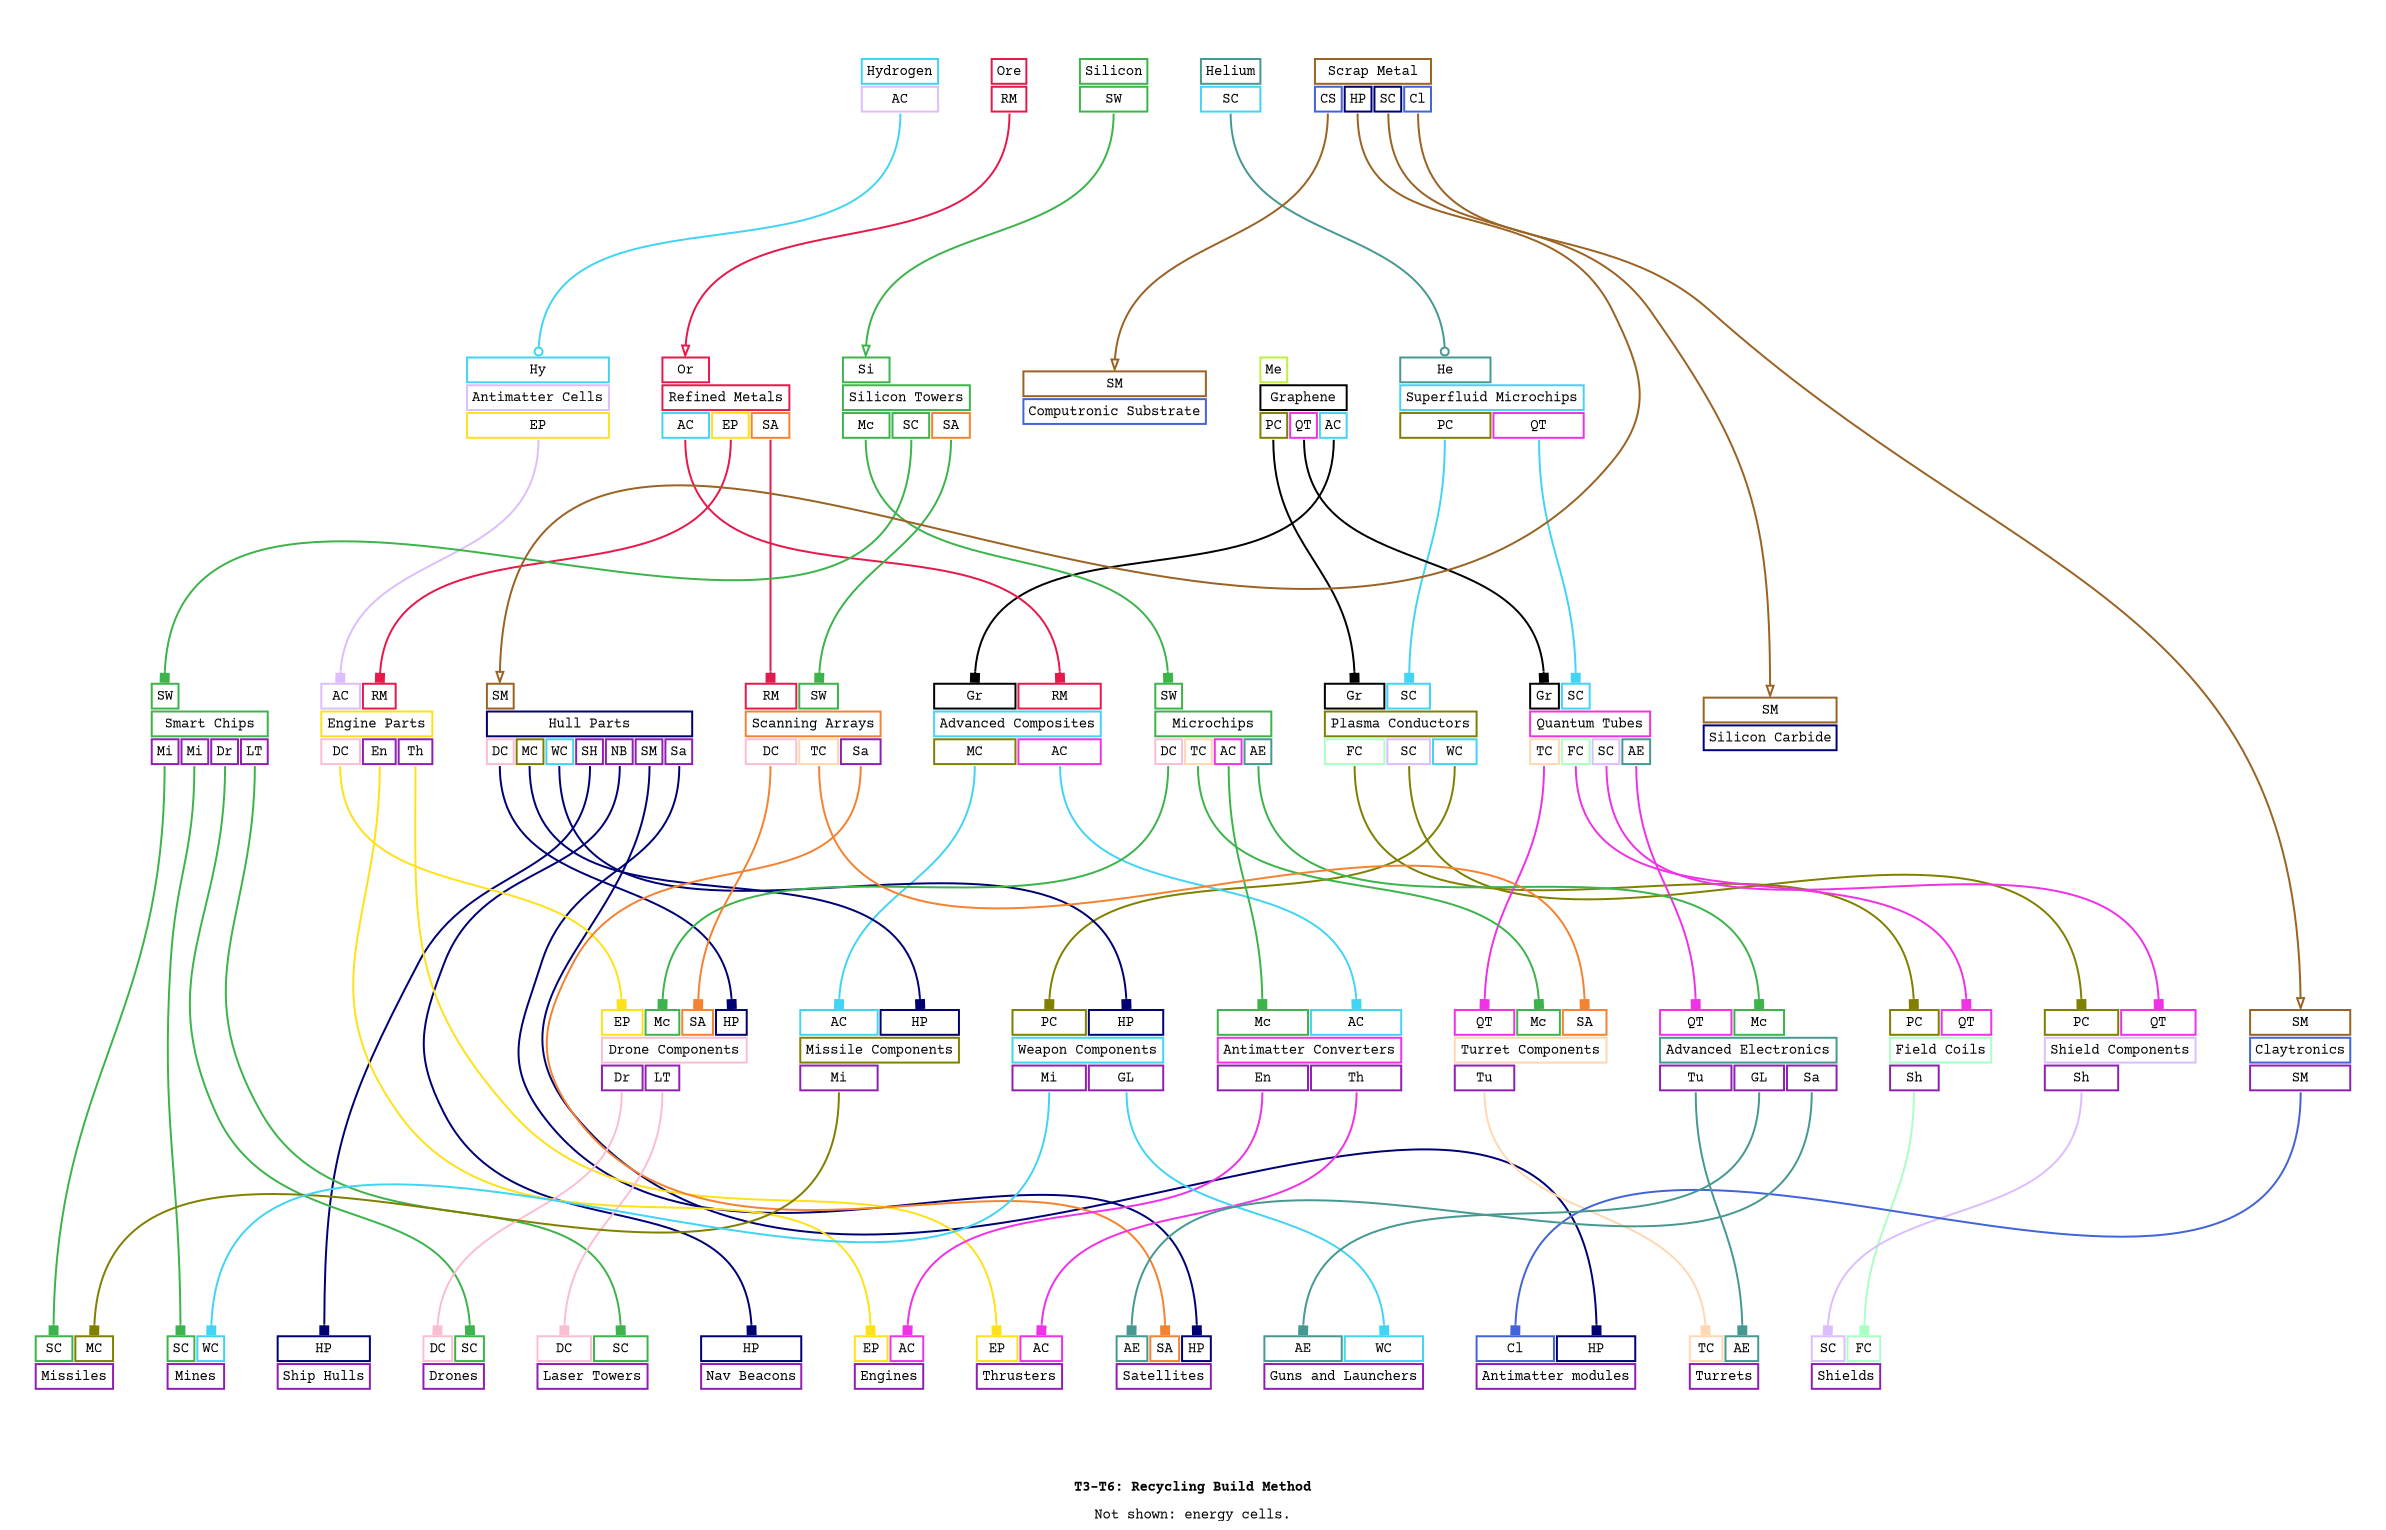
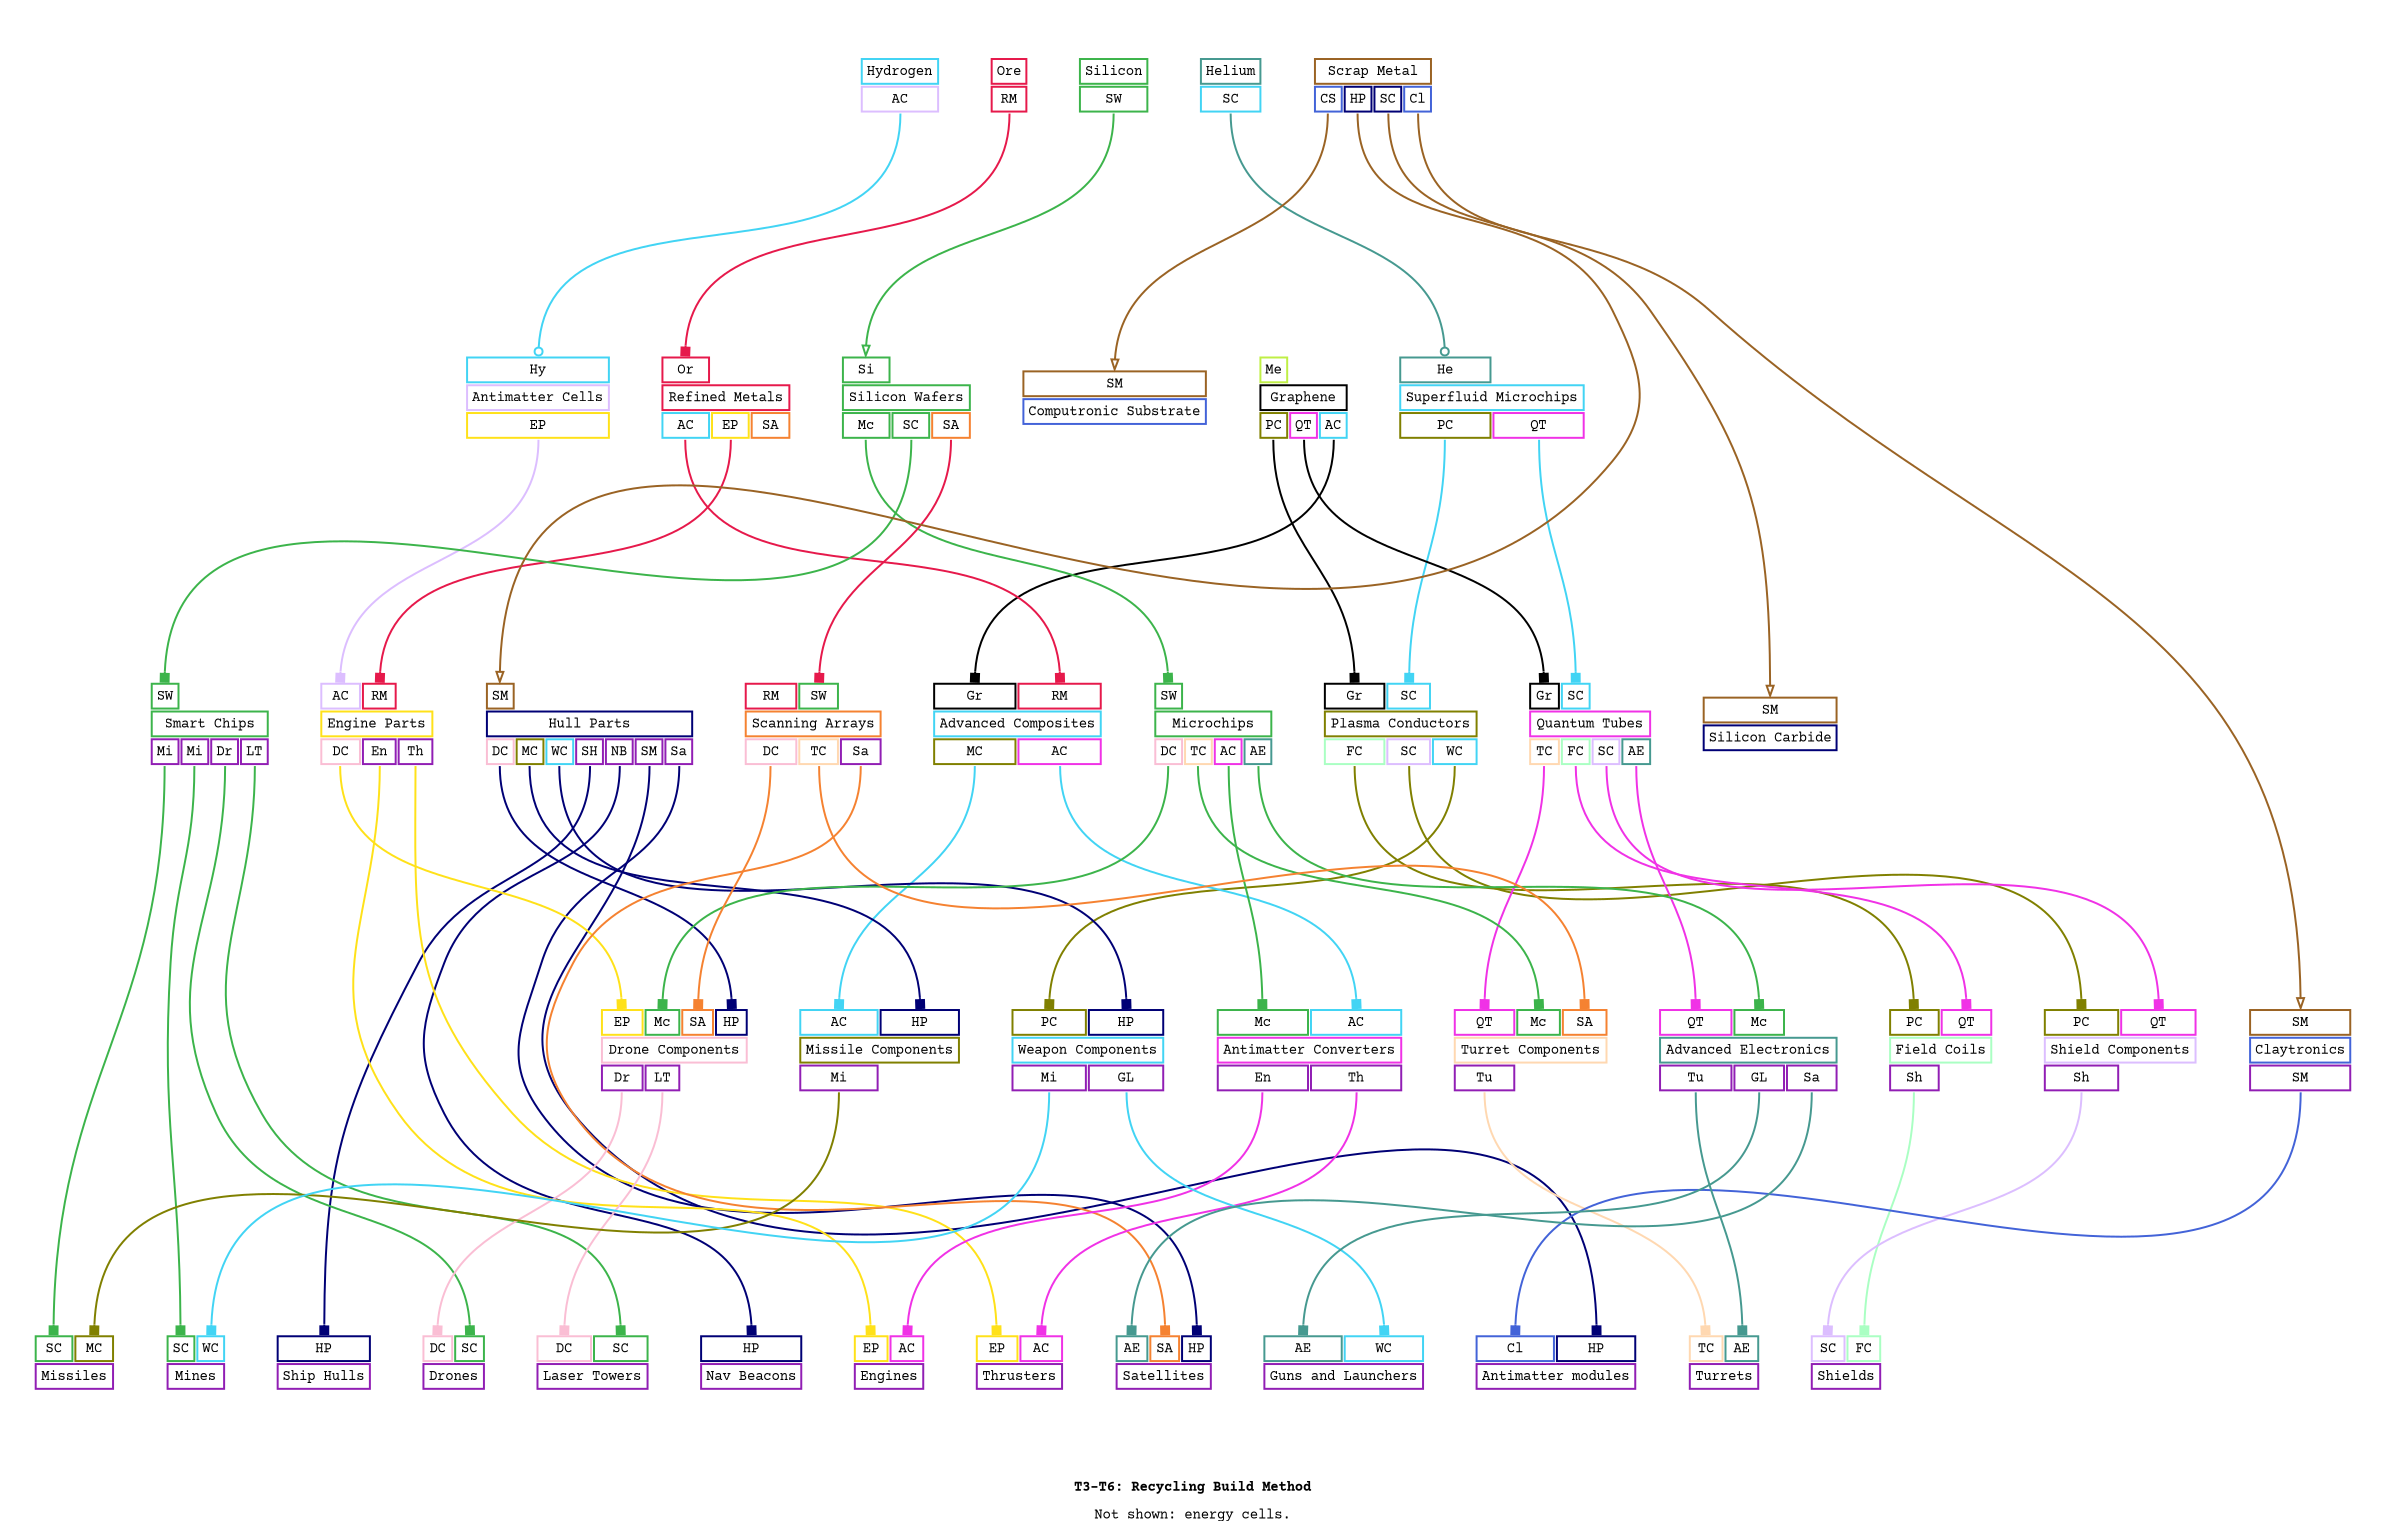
(852, 234) -> (852, 234)
(906, 397) -> (906, 397)
(894, 553) -> (894, 553)
(771, 556) -> none
